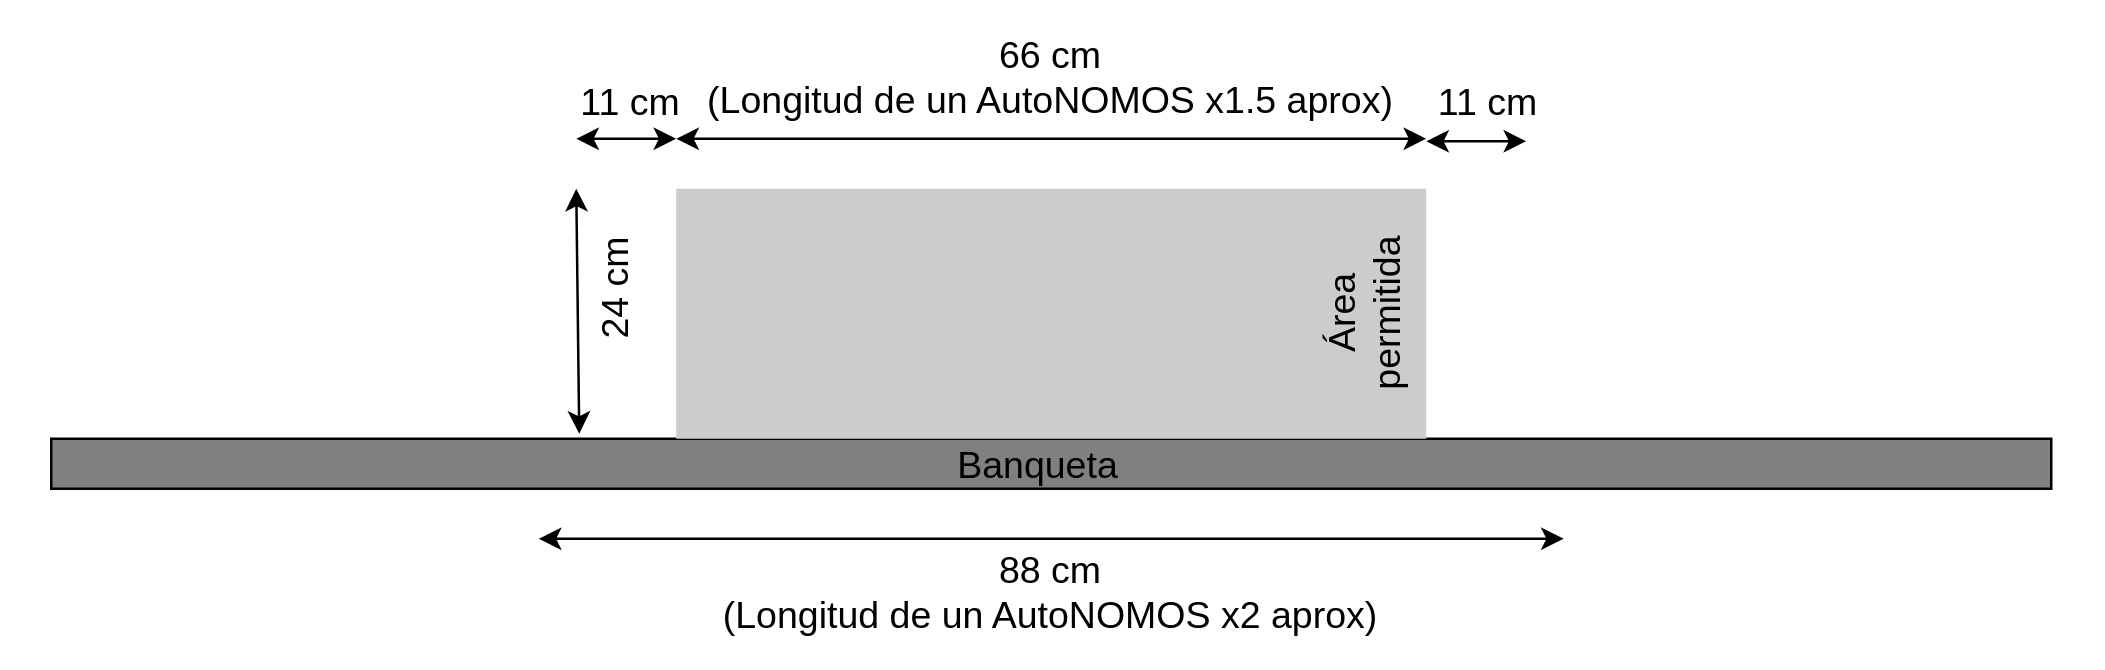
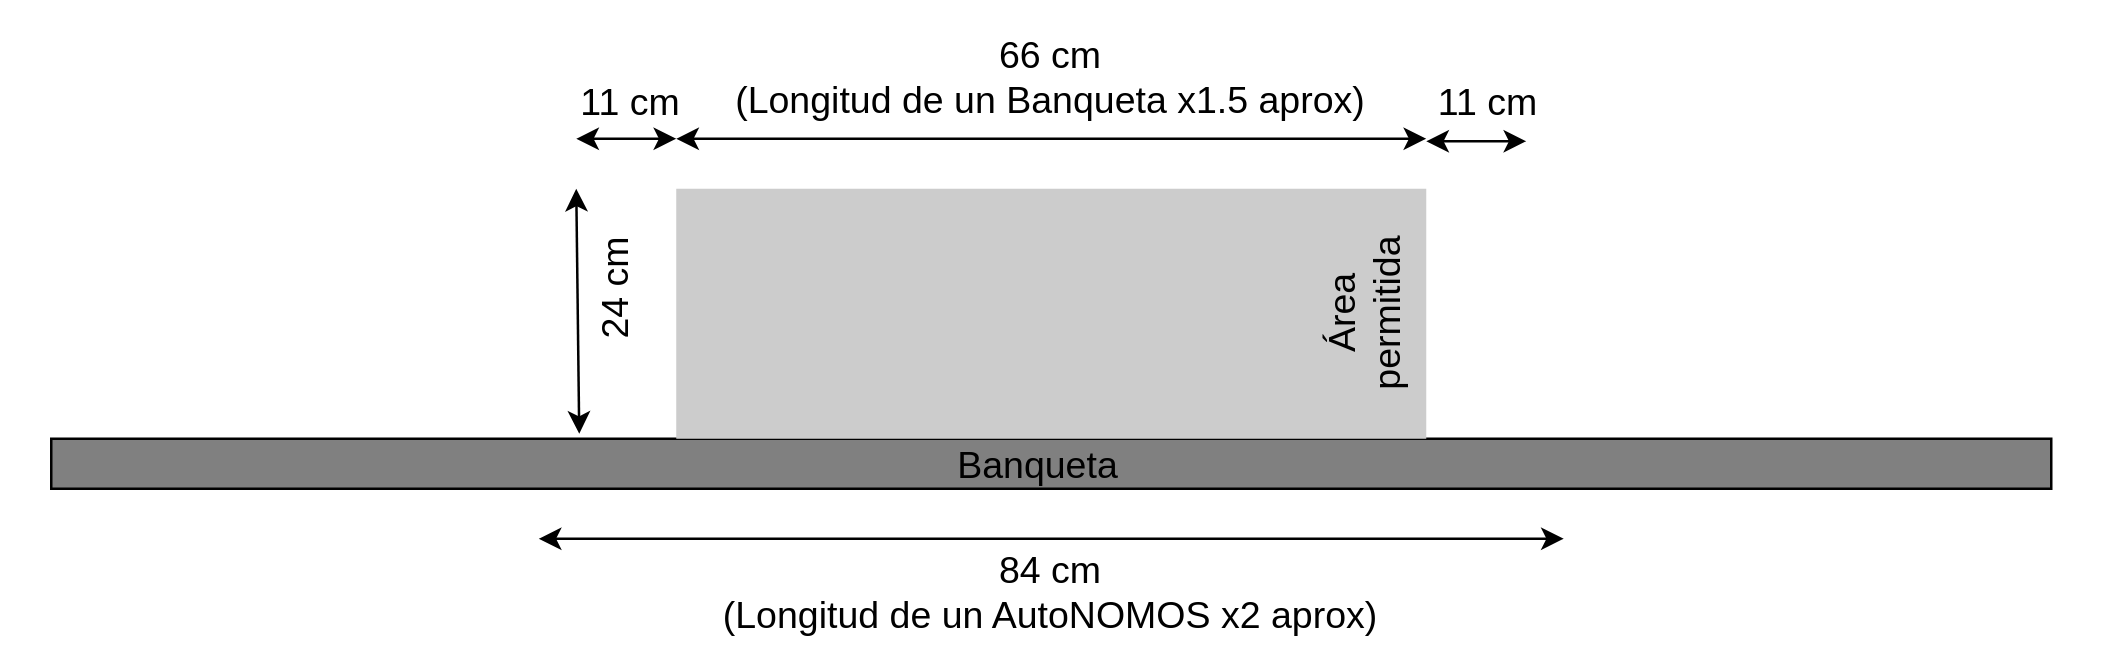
(1051, 76) -> (1051, 76)
(1051, 591) -> (1051, 591)
